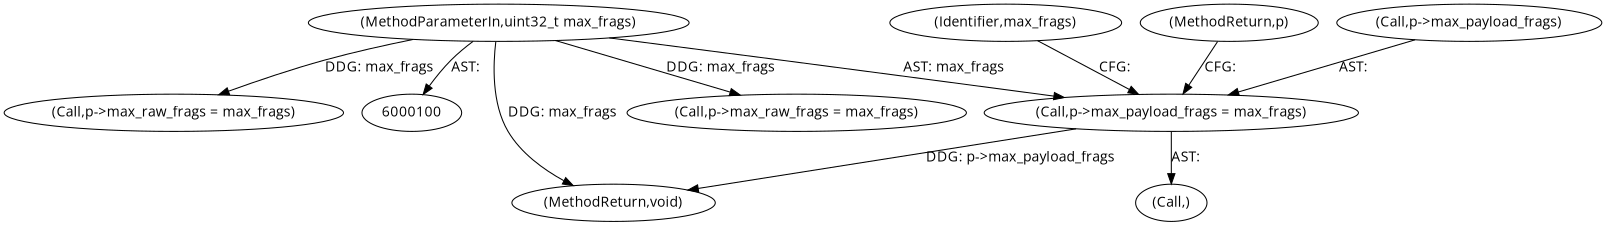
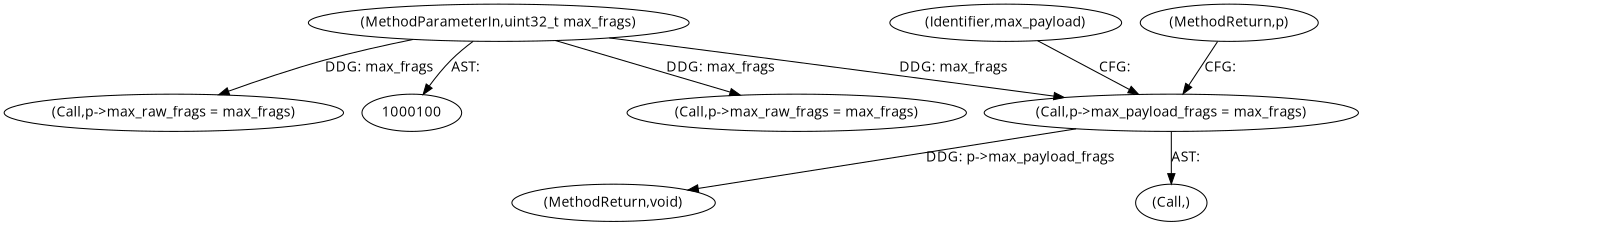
(1006, 23) -> (1006, 23)
(1469, 23) -> none
(954, 68) -> (954, 68)
(412, 113) -> (412, 113)
(504, 124) -> none
